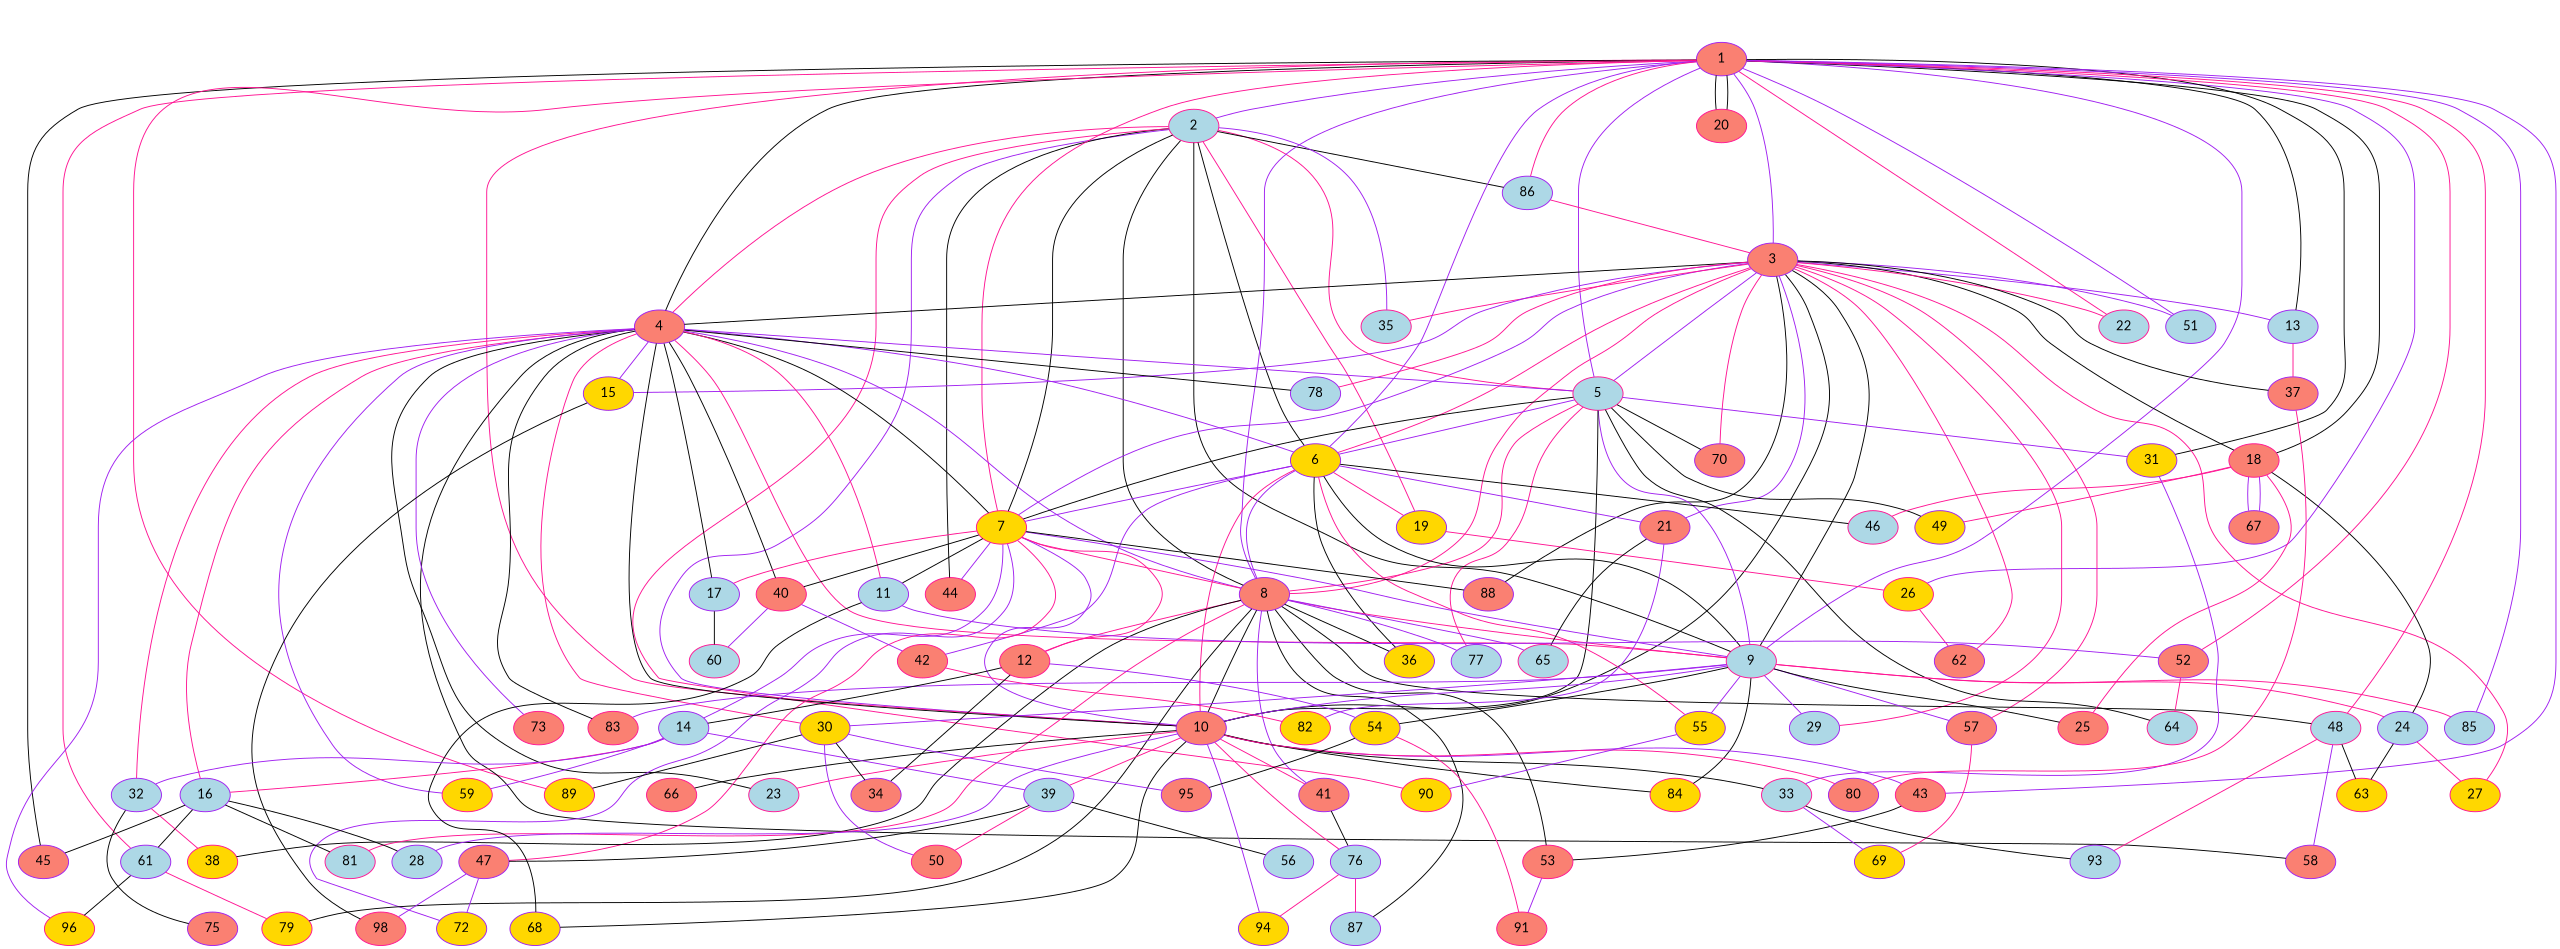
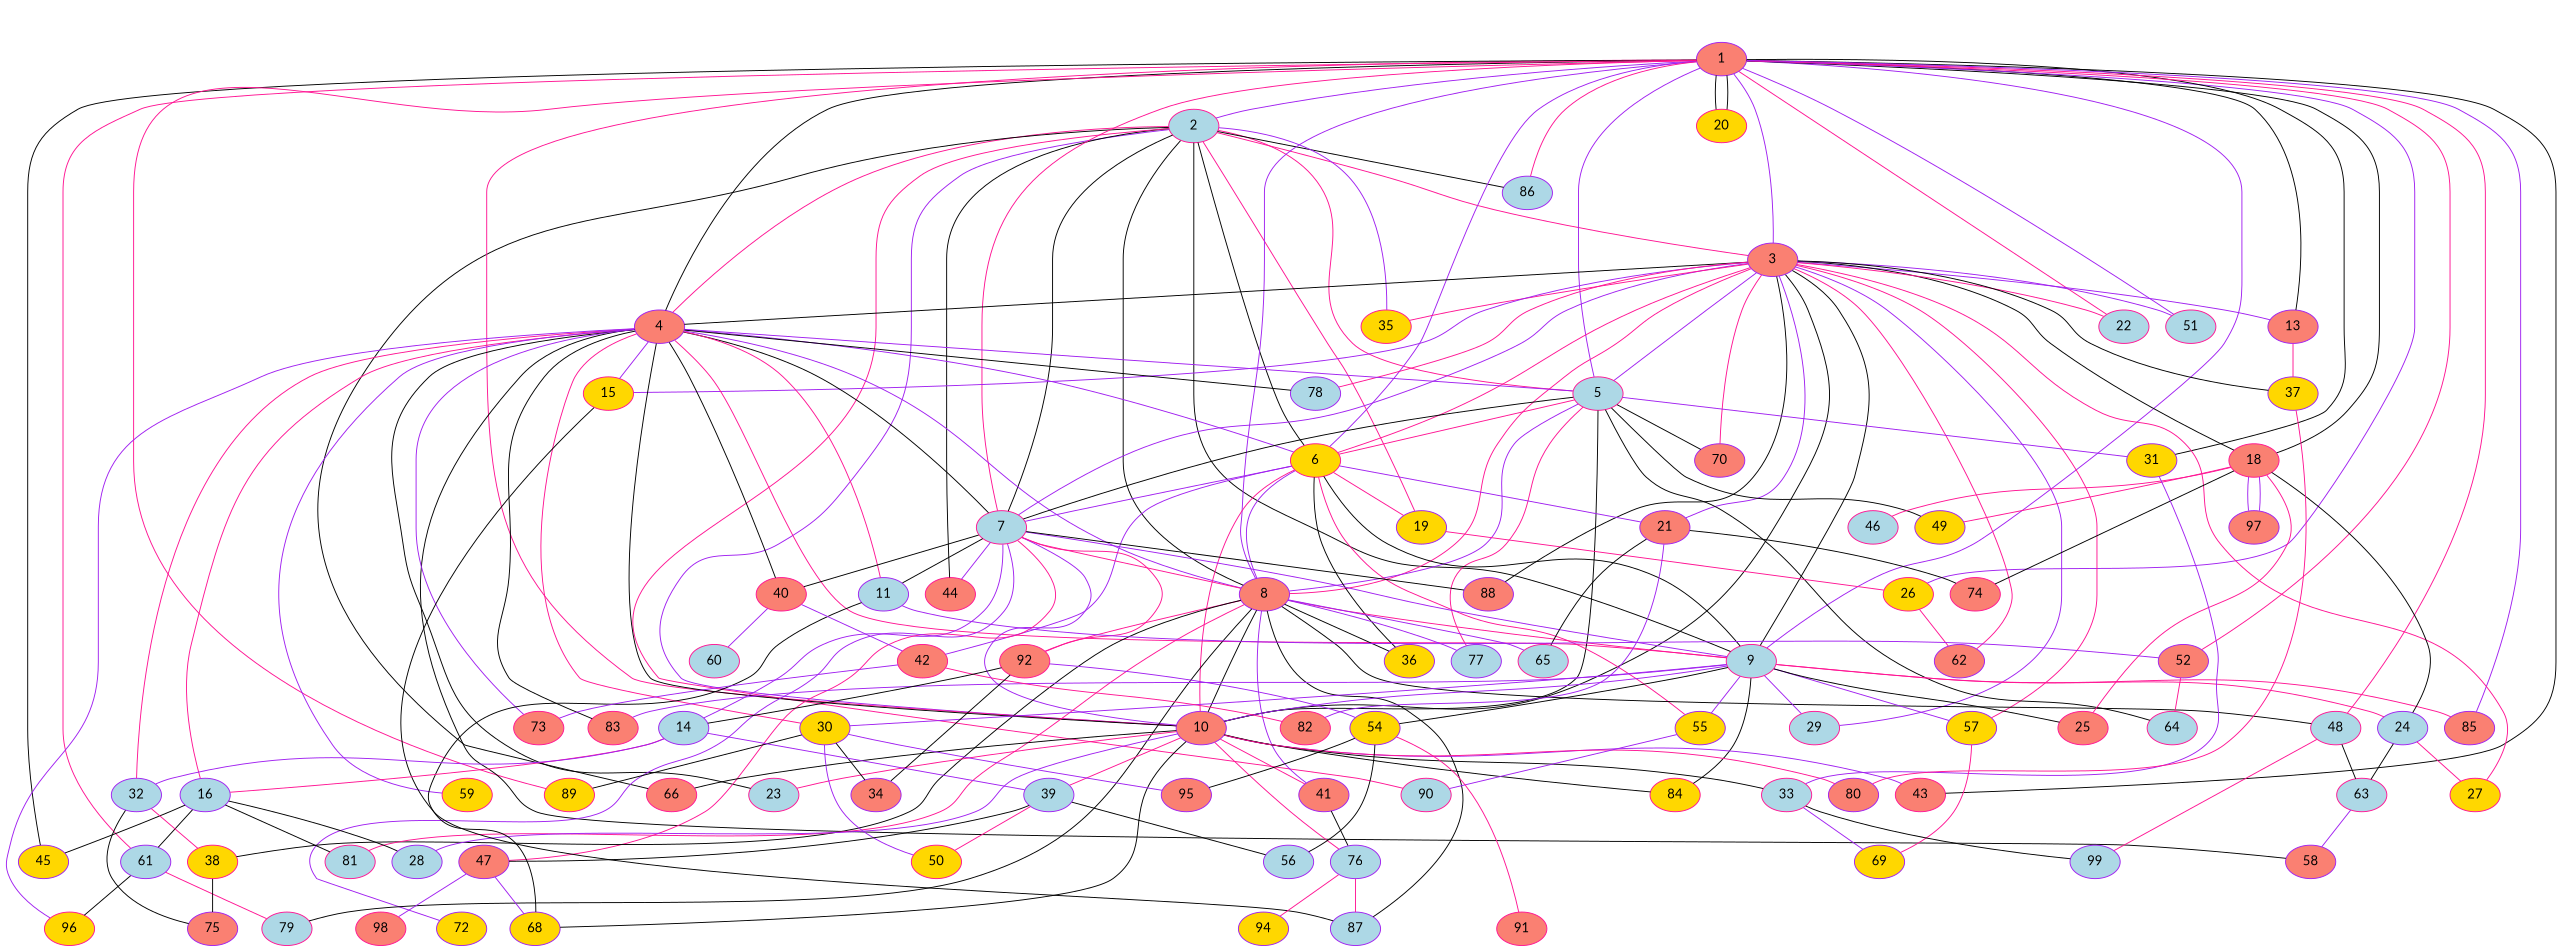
(1722, 126) -> (1722, 126)
(1650, 226) -> (1467, 202)
none -> (446, 281)
(1386, 327) -> (1386, 327)
(2191, 327) -> (2191, 327)
(2293, 327) -> (2293, 327)
(2556, 329) -> (2556, 329)
(608, 394) -> (608, 394)
(2293, 394) -> (2293, 394)
(1457, 427) -> (1457, 427)
(1316, 460) -> (1316, 460)
(1582, 492) -> none
(1704, 517) -> none
(1001, 527) -> (1001, 527)
(2062, 527) -> (2062, 527)
(2254, 527) -> (2254, 527)
(1477, 550) -> (1477, 550)
(714, 594) -> none
none -> (1975, 594)
(302, 613) -> (678, 867)
(1025, 661) -> (1025, 661)
none -> (753, 683)
(1305, 728) -> (1305, 728)
(1814, 728) -> (1814, 728)
(1972, 728) -> (1972, 728)
(2470, 728) -> (2470, 728)
(578, 766) -> none
(1426, 795) -> (1426, 795)
(2323, 795) -> (2336, 828)
(2362, 795) -> (2362, 795)
none -> (1359, 809)
(1235, 828) -> none
(43, 862) -> (43, 862)
(936, 862) -> (936, 862)
(1548, 862) -> none
(2095, 862) -> (2095, 862)
(473, 895) -> (509, 895)
none -> (213, 900)
(287, 929) -> (287, 929)
